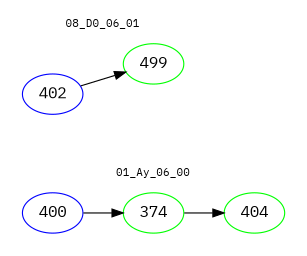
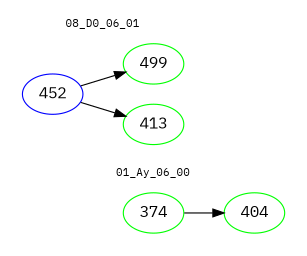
(53, 94) -> (53, 94)
none -> (154, 124)
(53, 213) -> none
